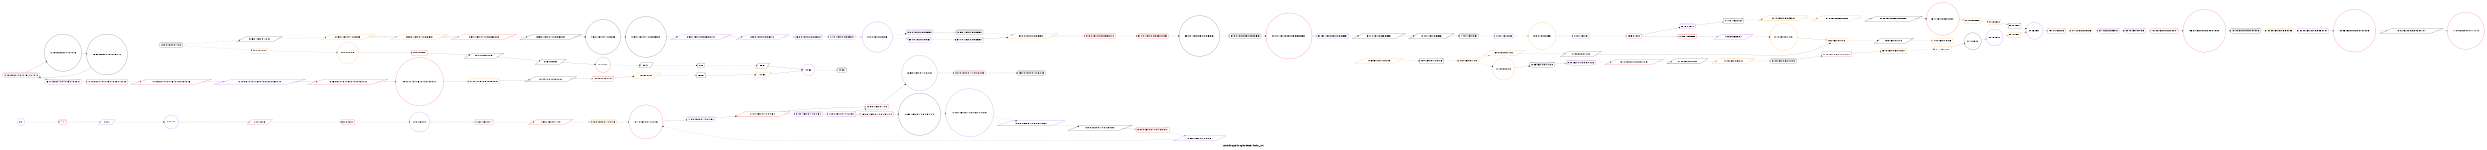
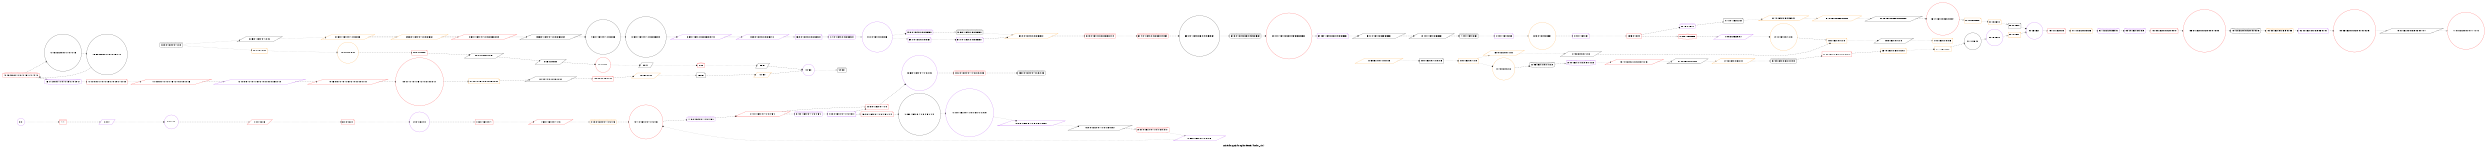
(348, 53) -> (348, 53)
